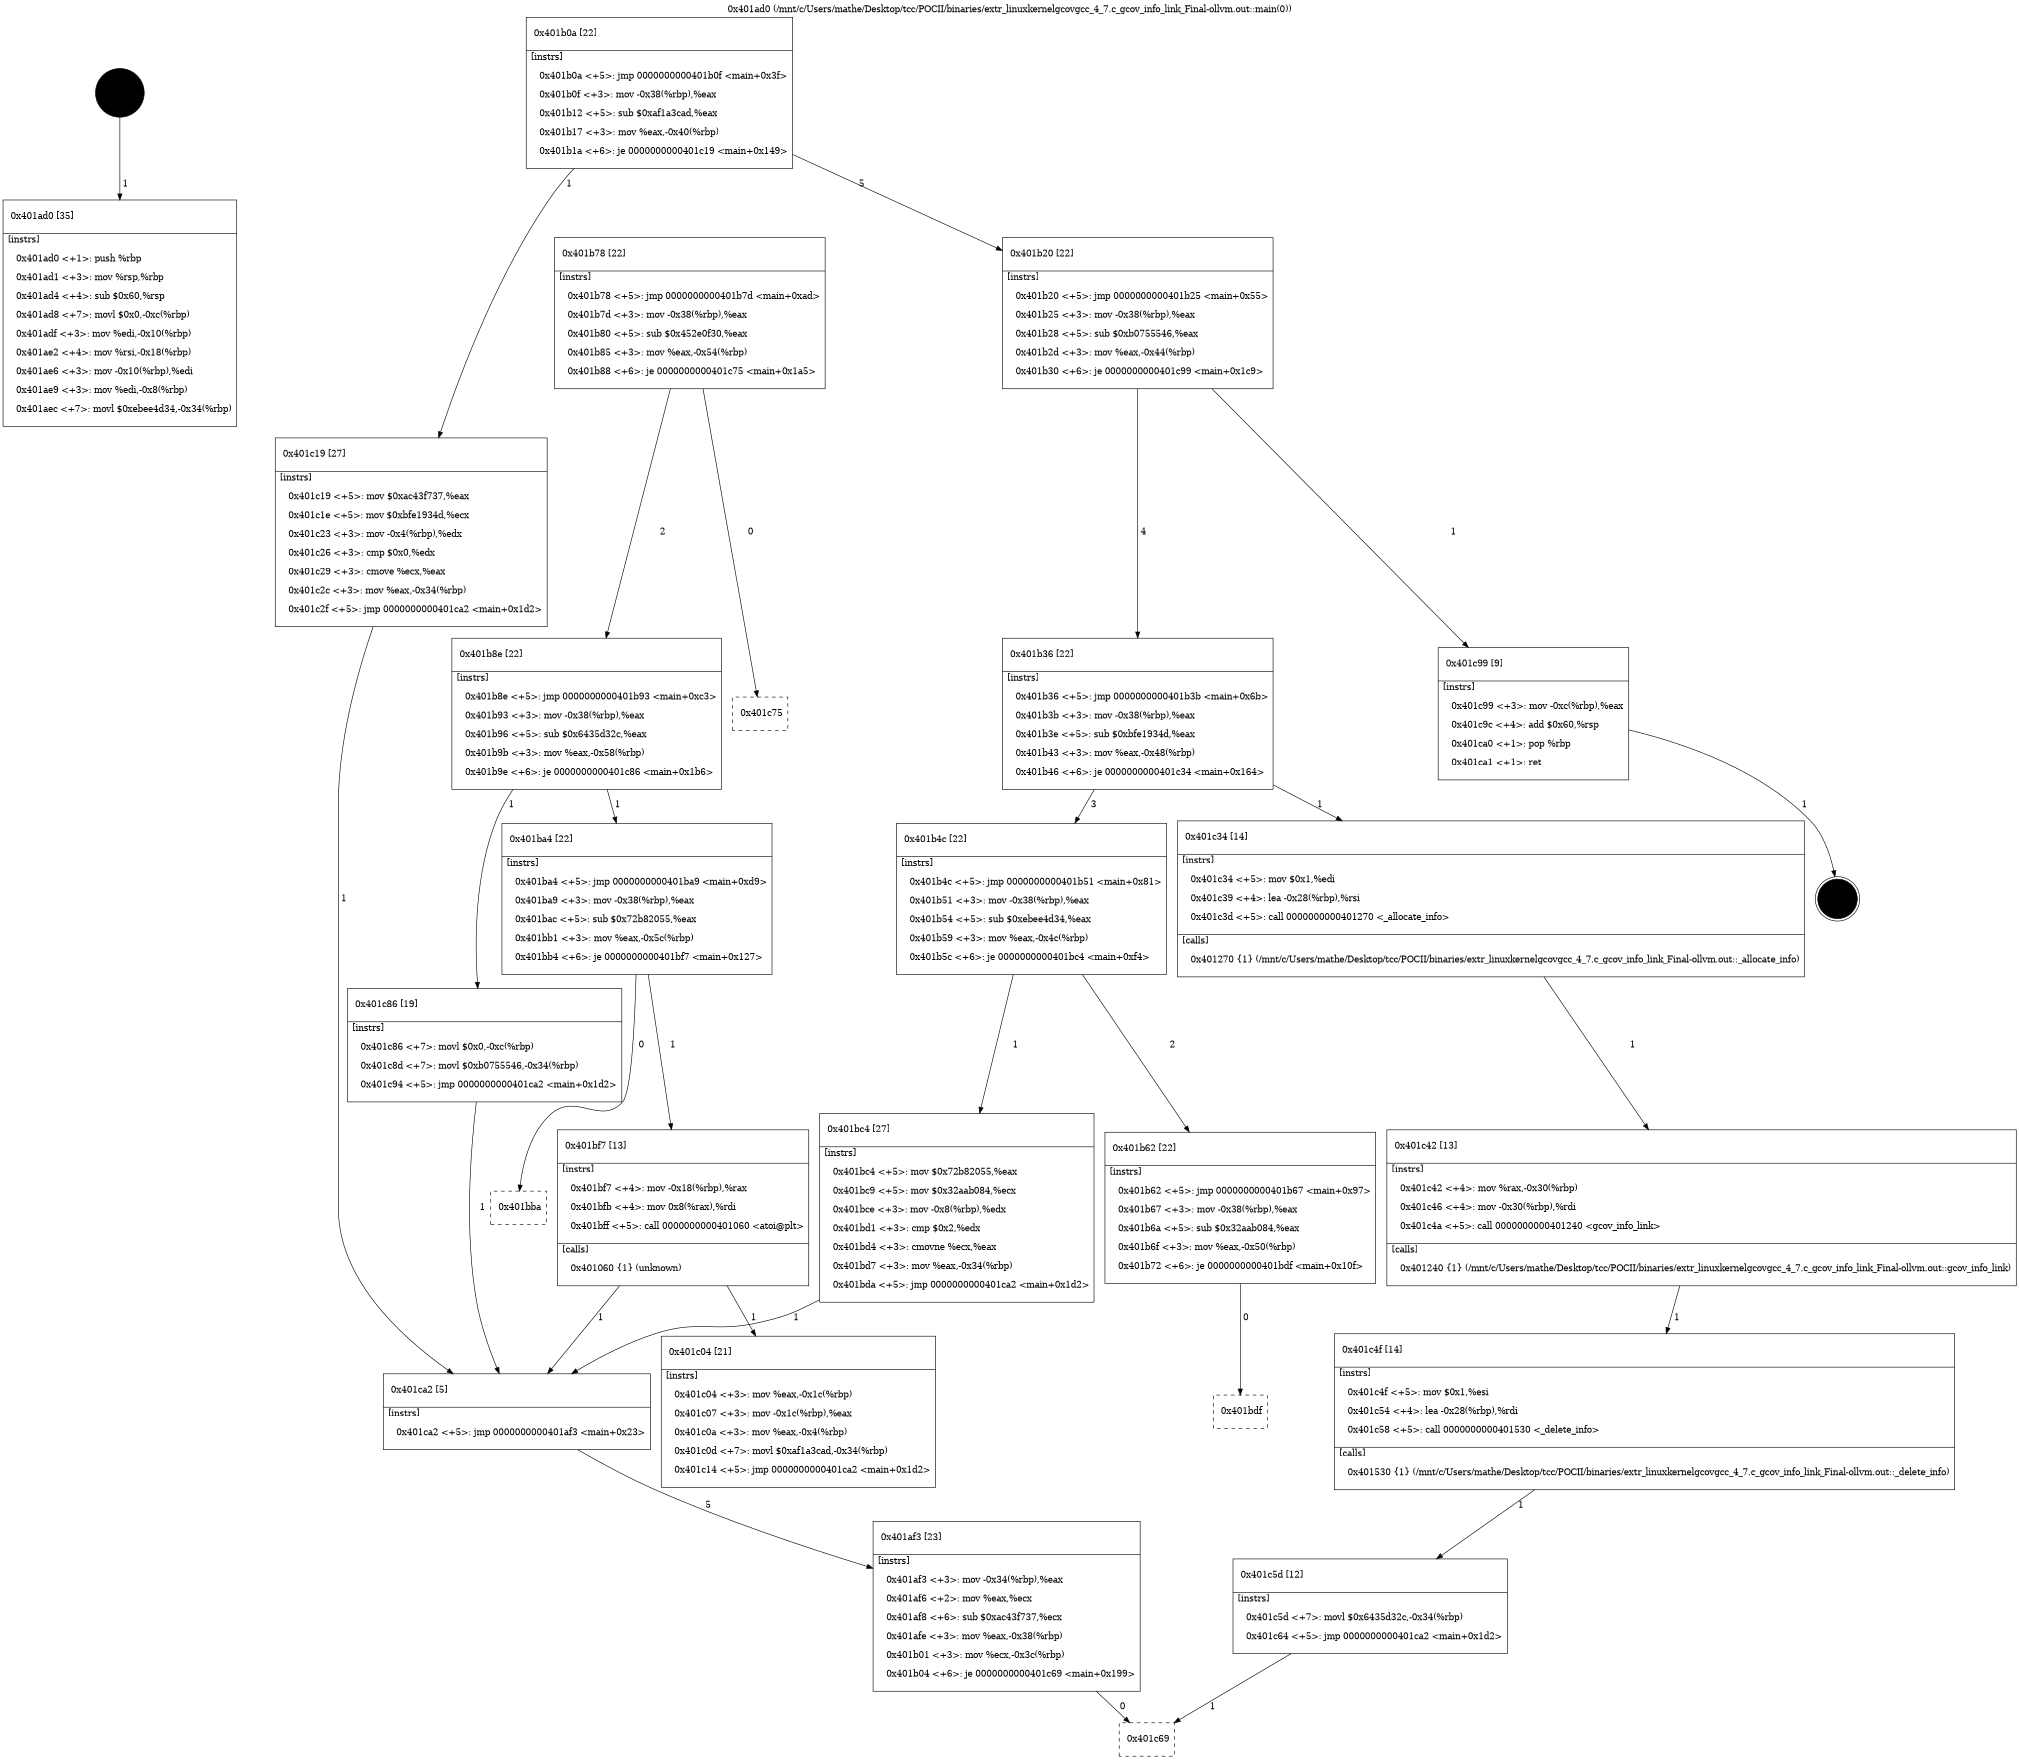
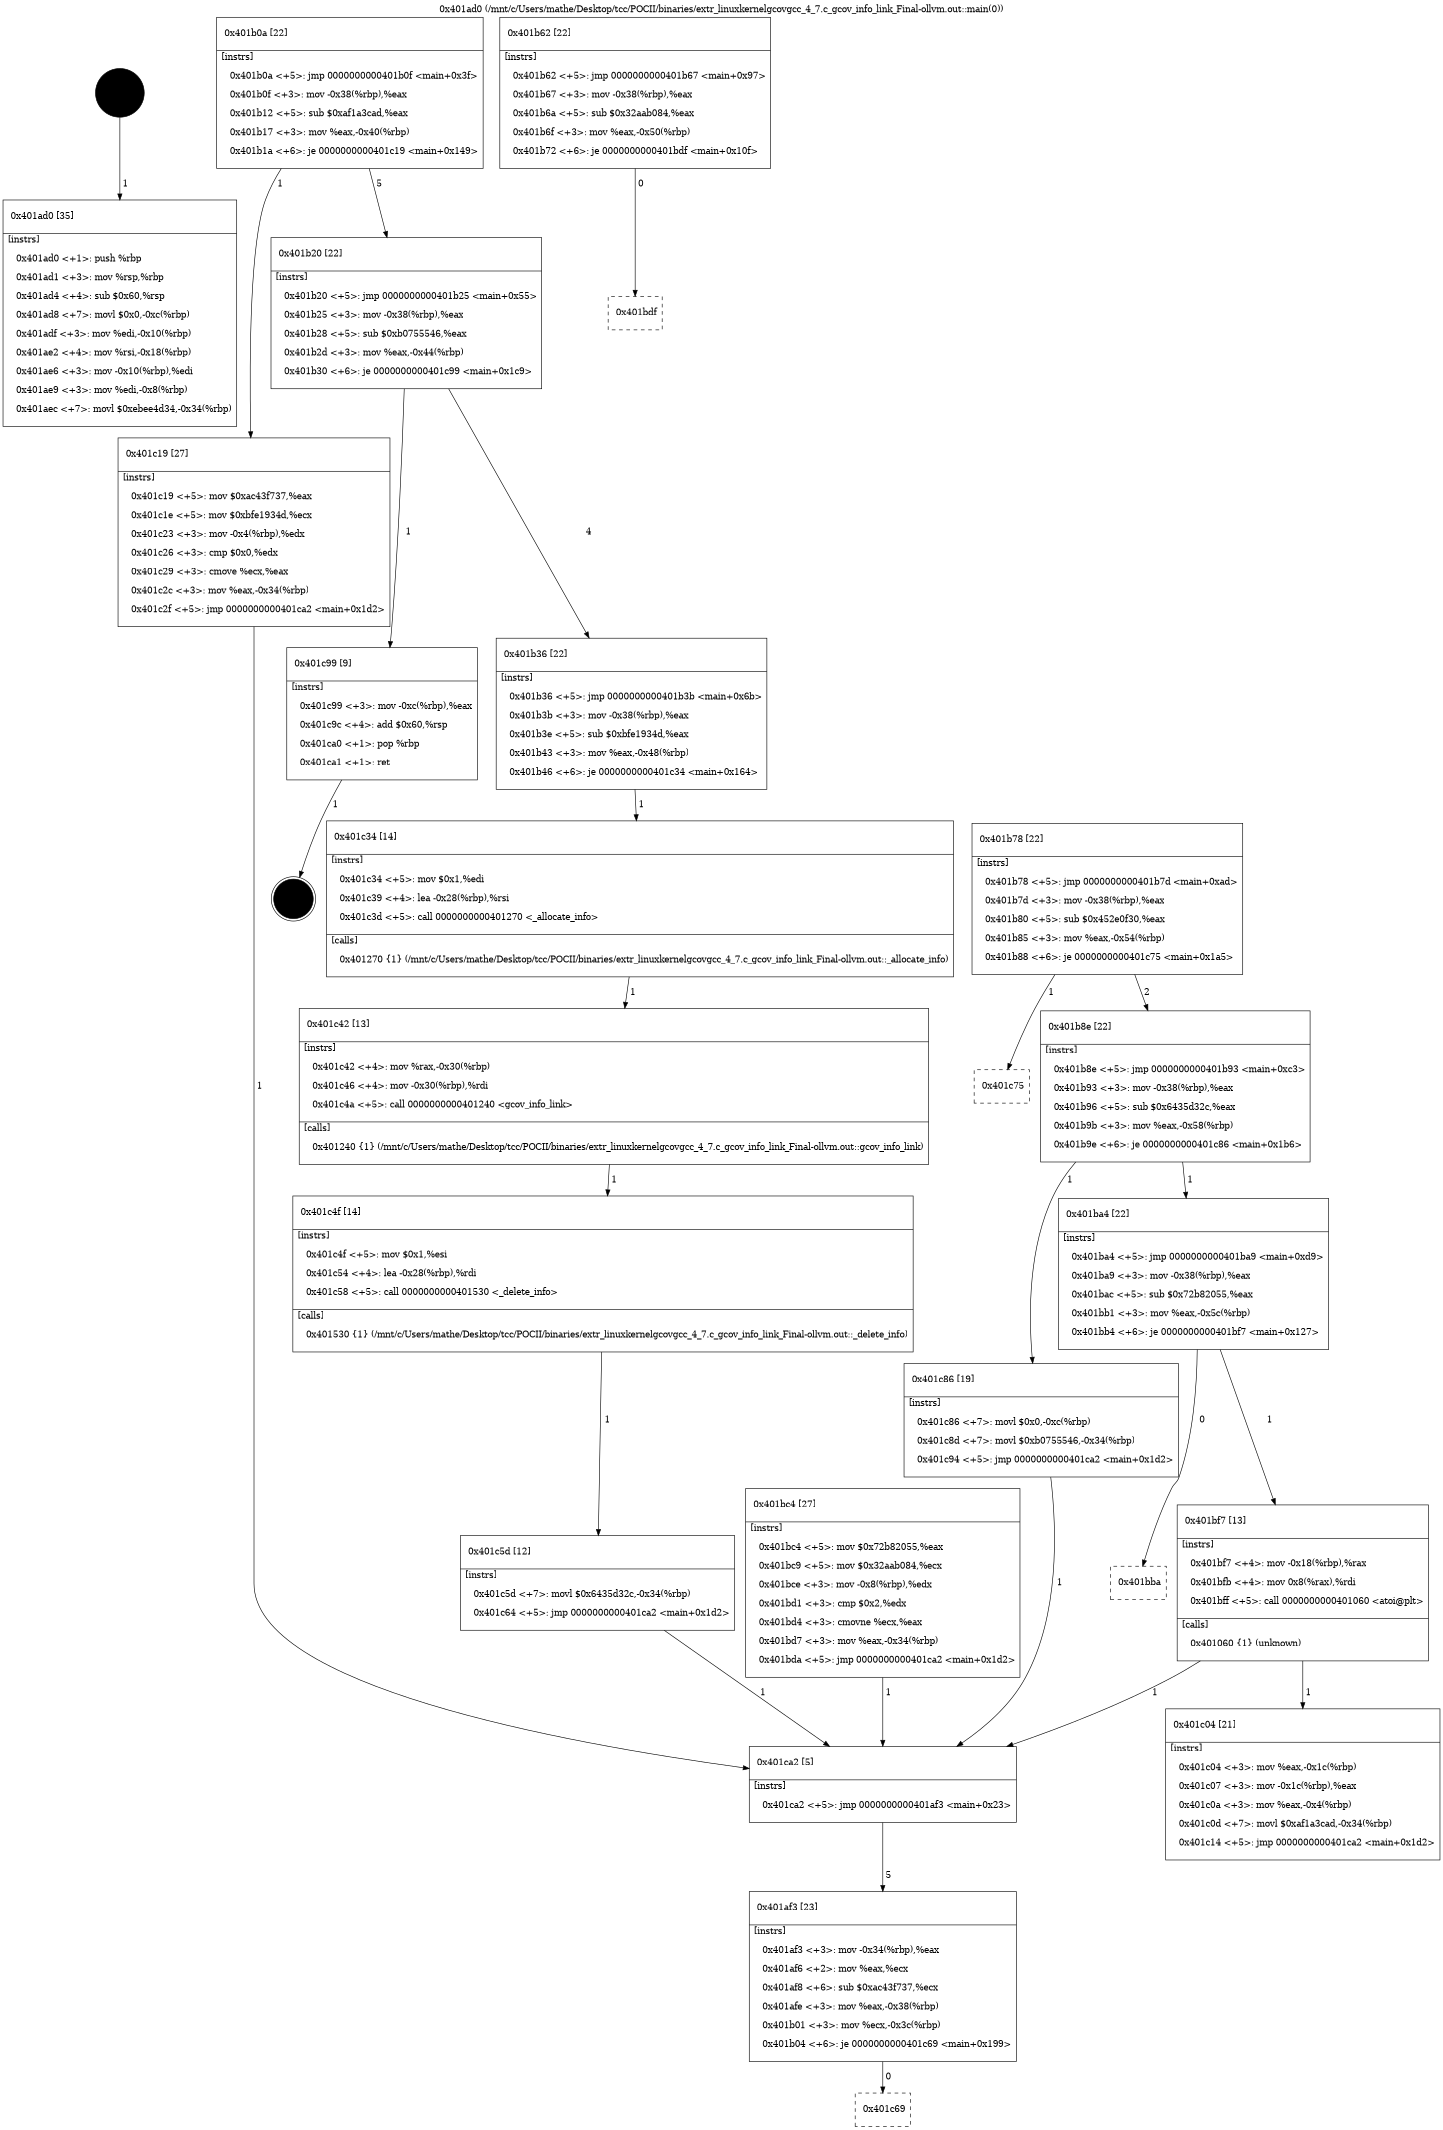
(749, 532) -> (1050, 993)
(1032, 899) -> none
(1235, 1687) -> (744, 1687)
